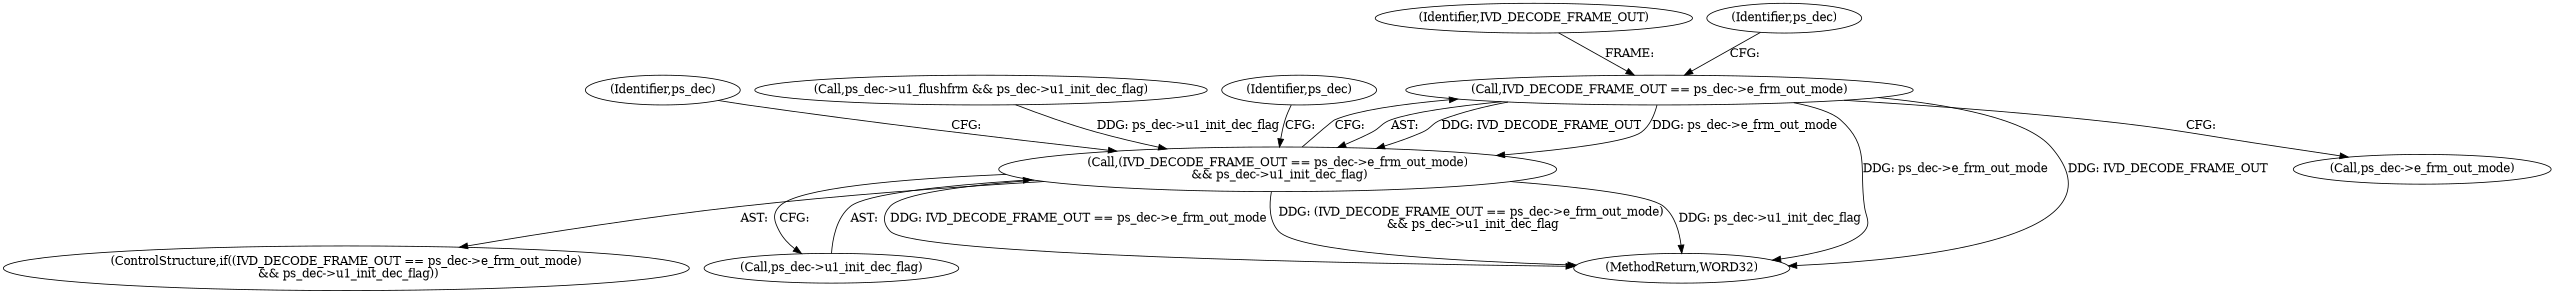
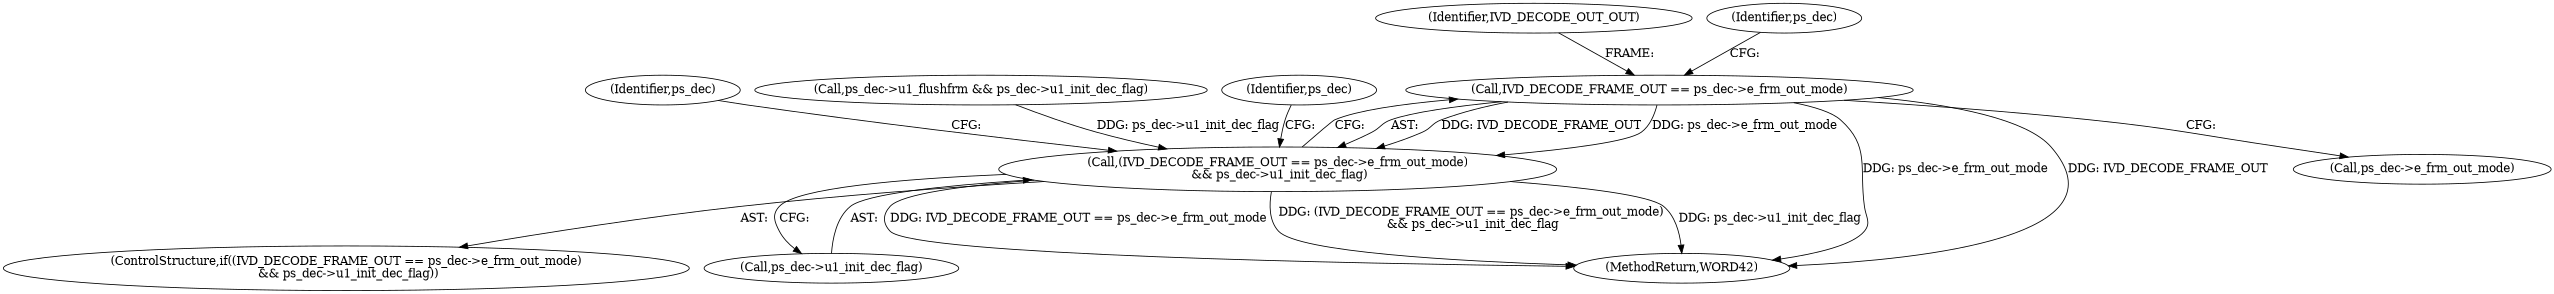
(1534, 18) -> (1534, 18)
(1682, 268) -> (1682, 268)
